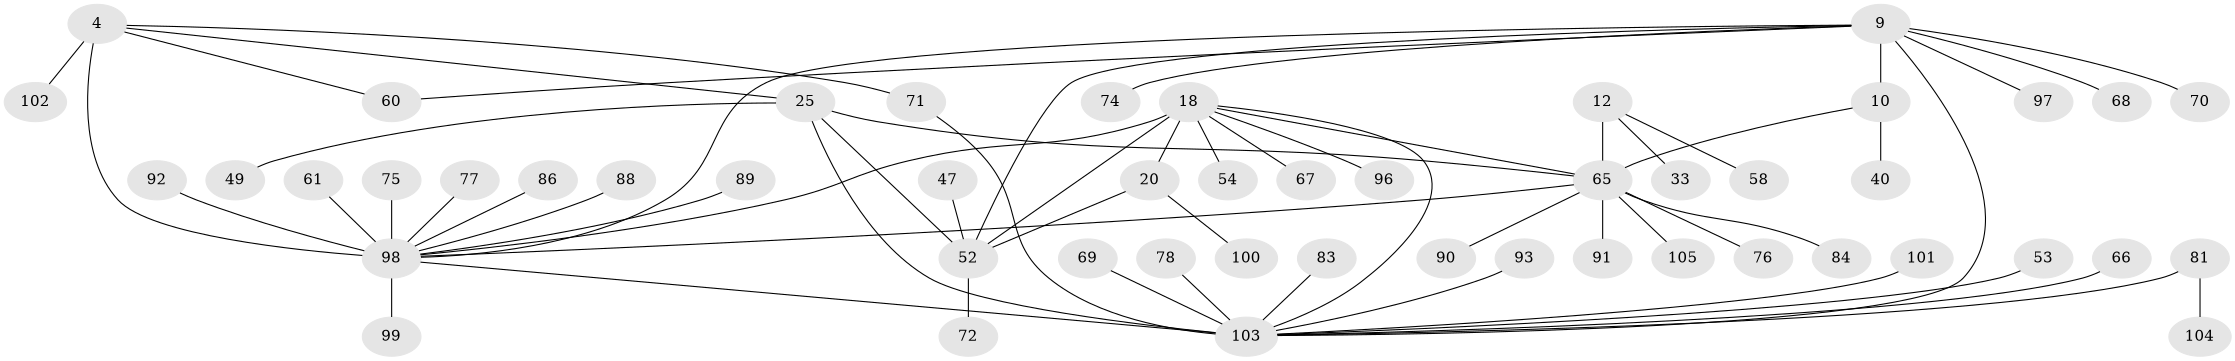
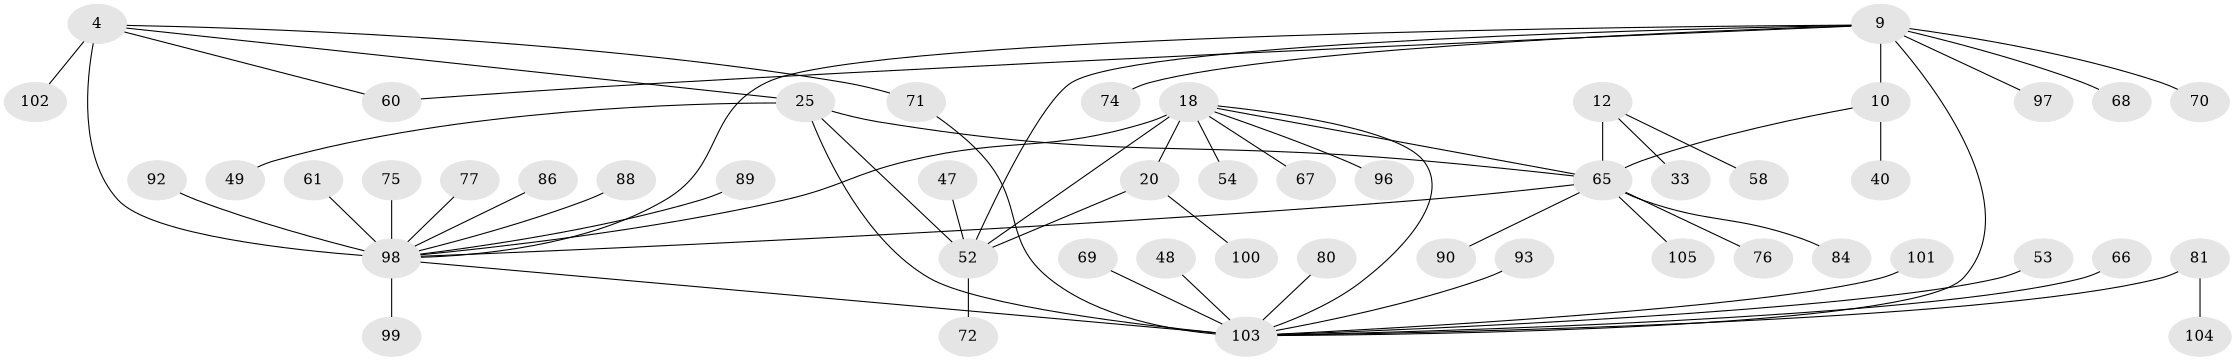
(1166, 258) -> (1166, 258)
(1327, 258) -> (1327, 258)
(1603, 258) -> none
